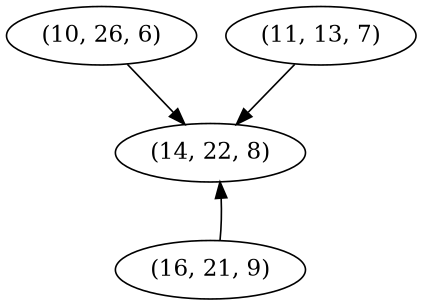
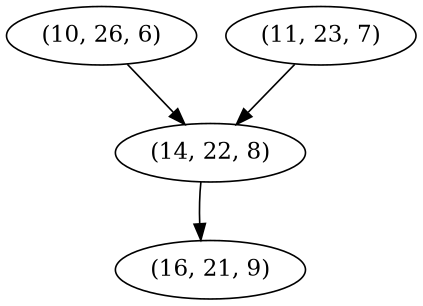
(321, 36) -> (321, 36)
(221, 219) -> (200, 203)
